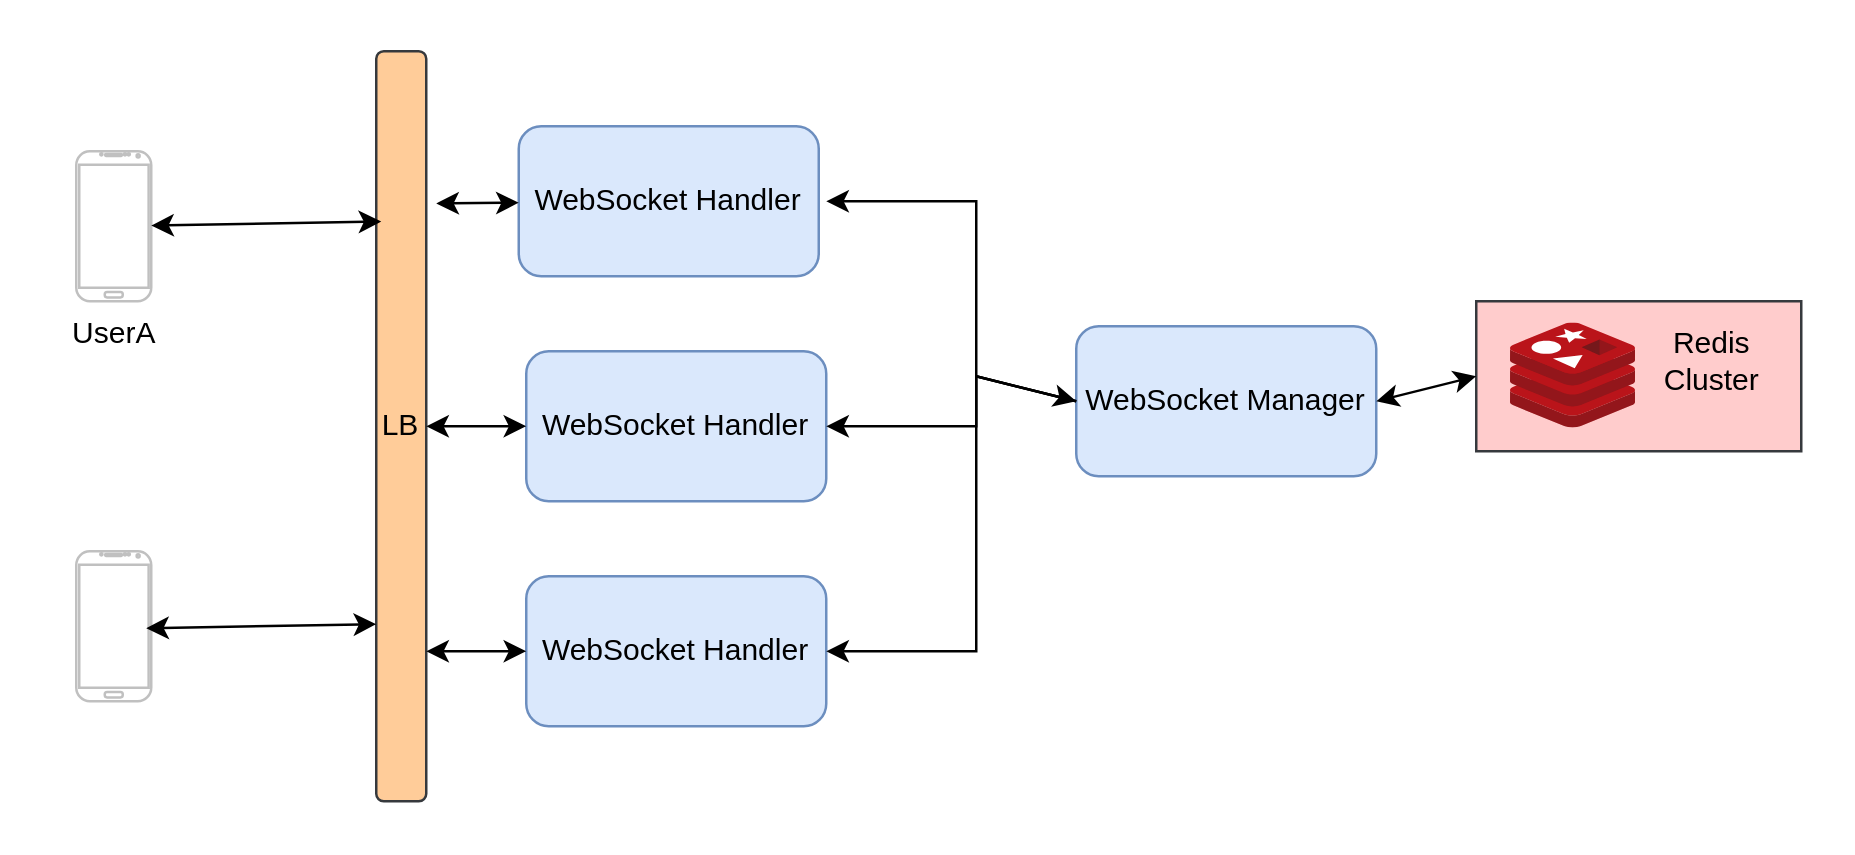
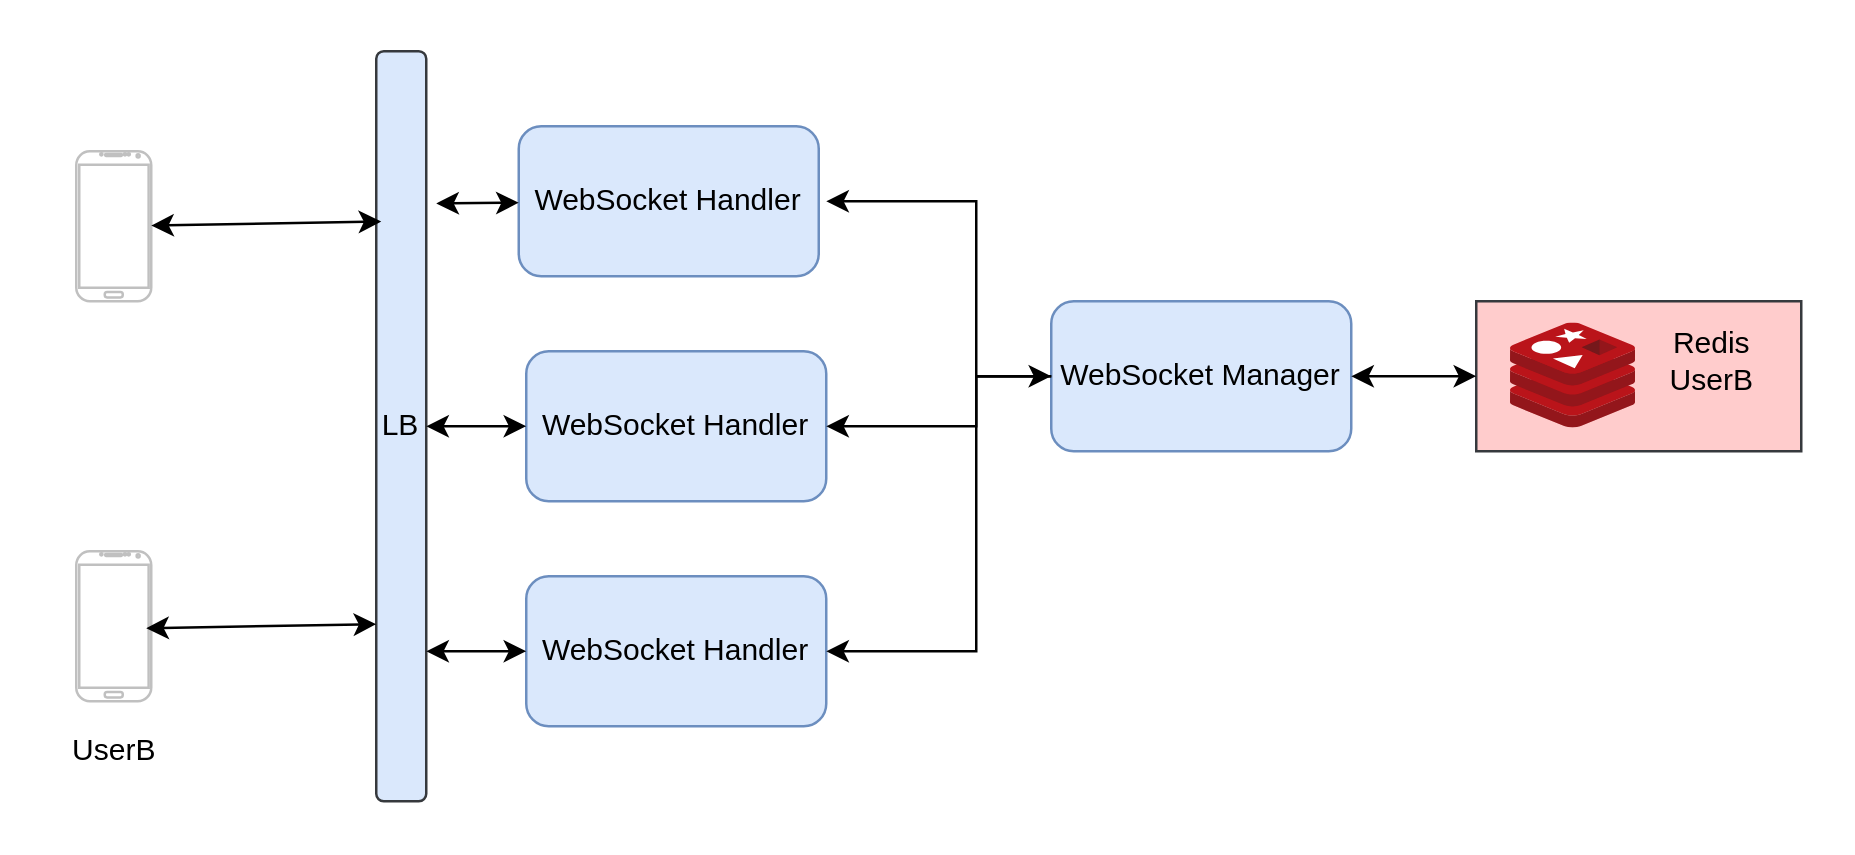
(114, 334) -> none
(1713, 361) -> (1713, 361)
(1226, 401) -> (1201, 376)
(401, 426) -> (401, 426)
none -> (114, 751)
